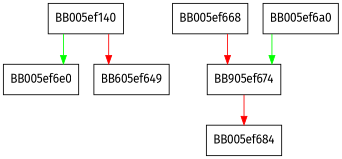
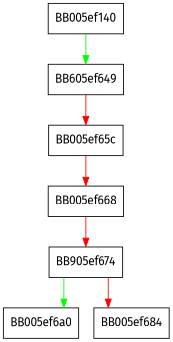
(109, 45) -> (86, 45)
(272, 45) -> (64, 288)
(41, 80) -> none
none -> (86, 140)
